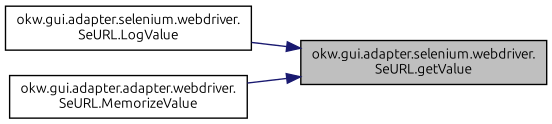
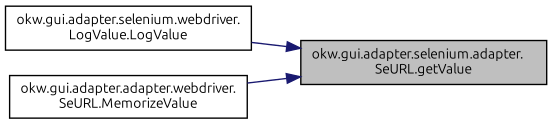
(128, 28) -> (128, 28)
(424, 62) -> (424, 62)
